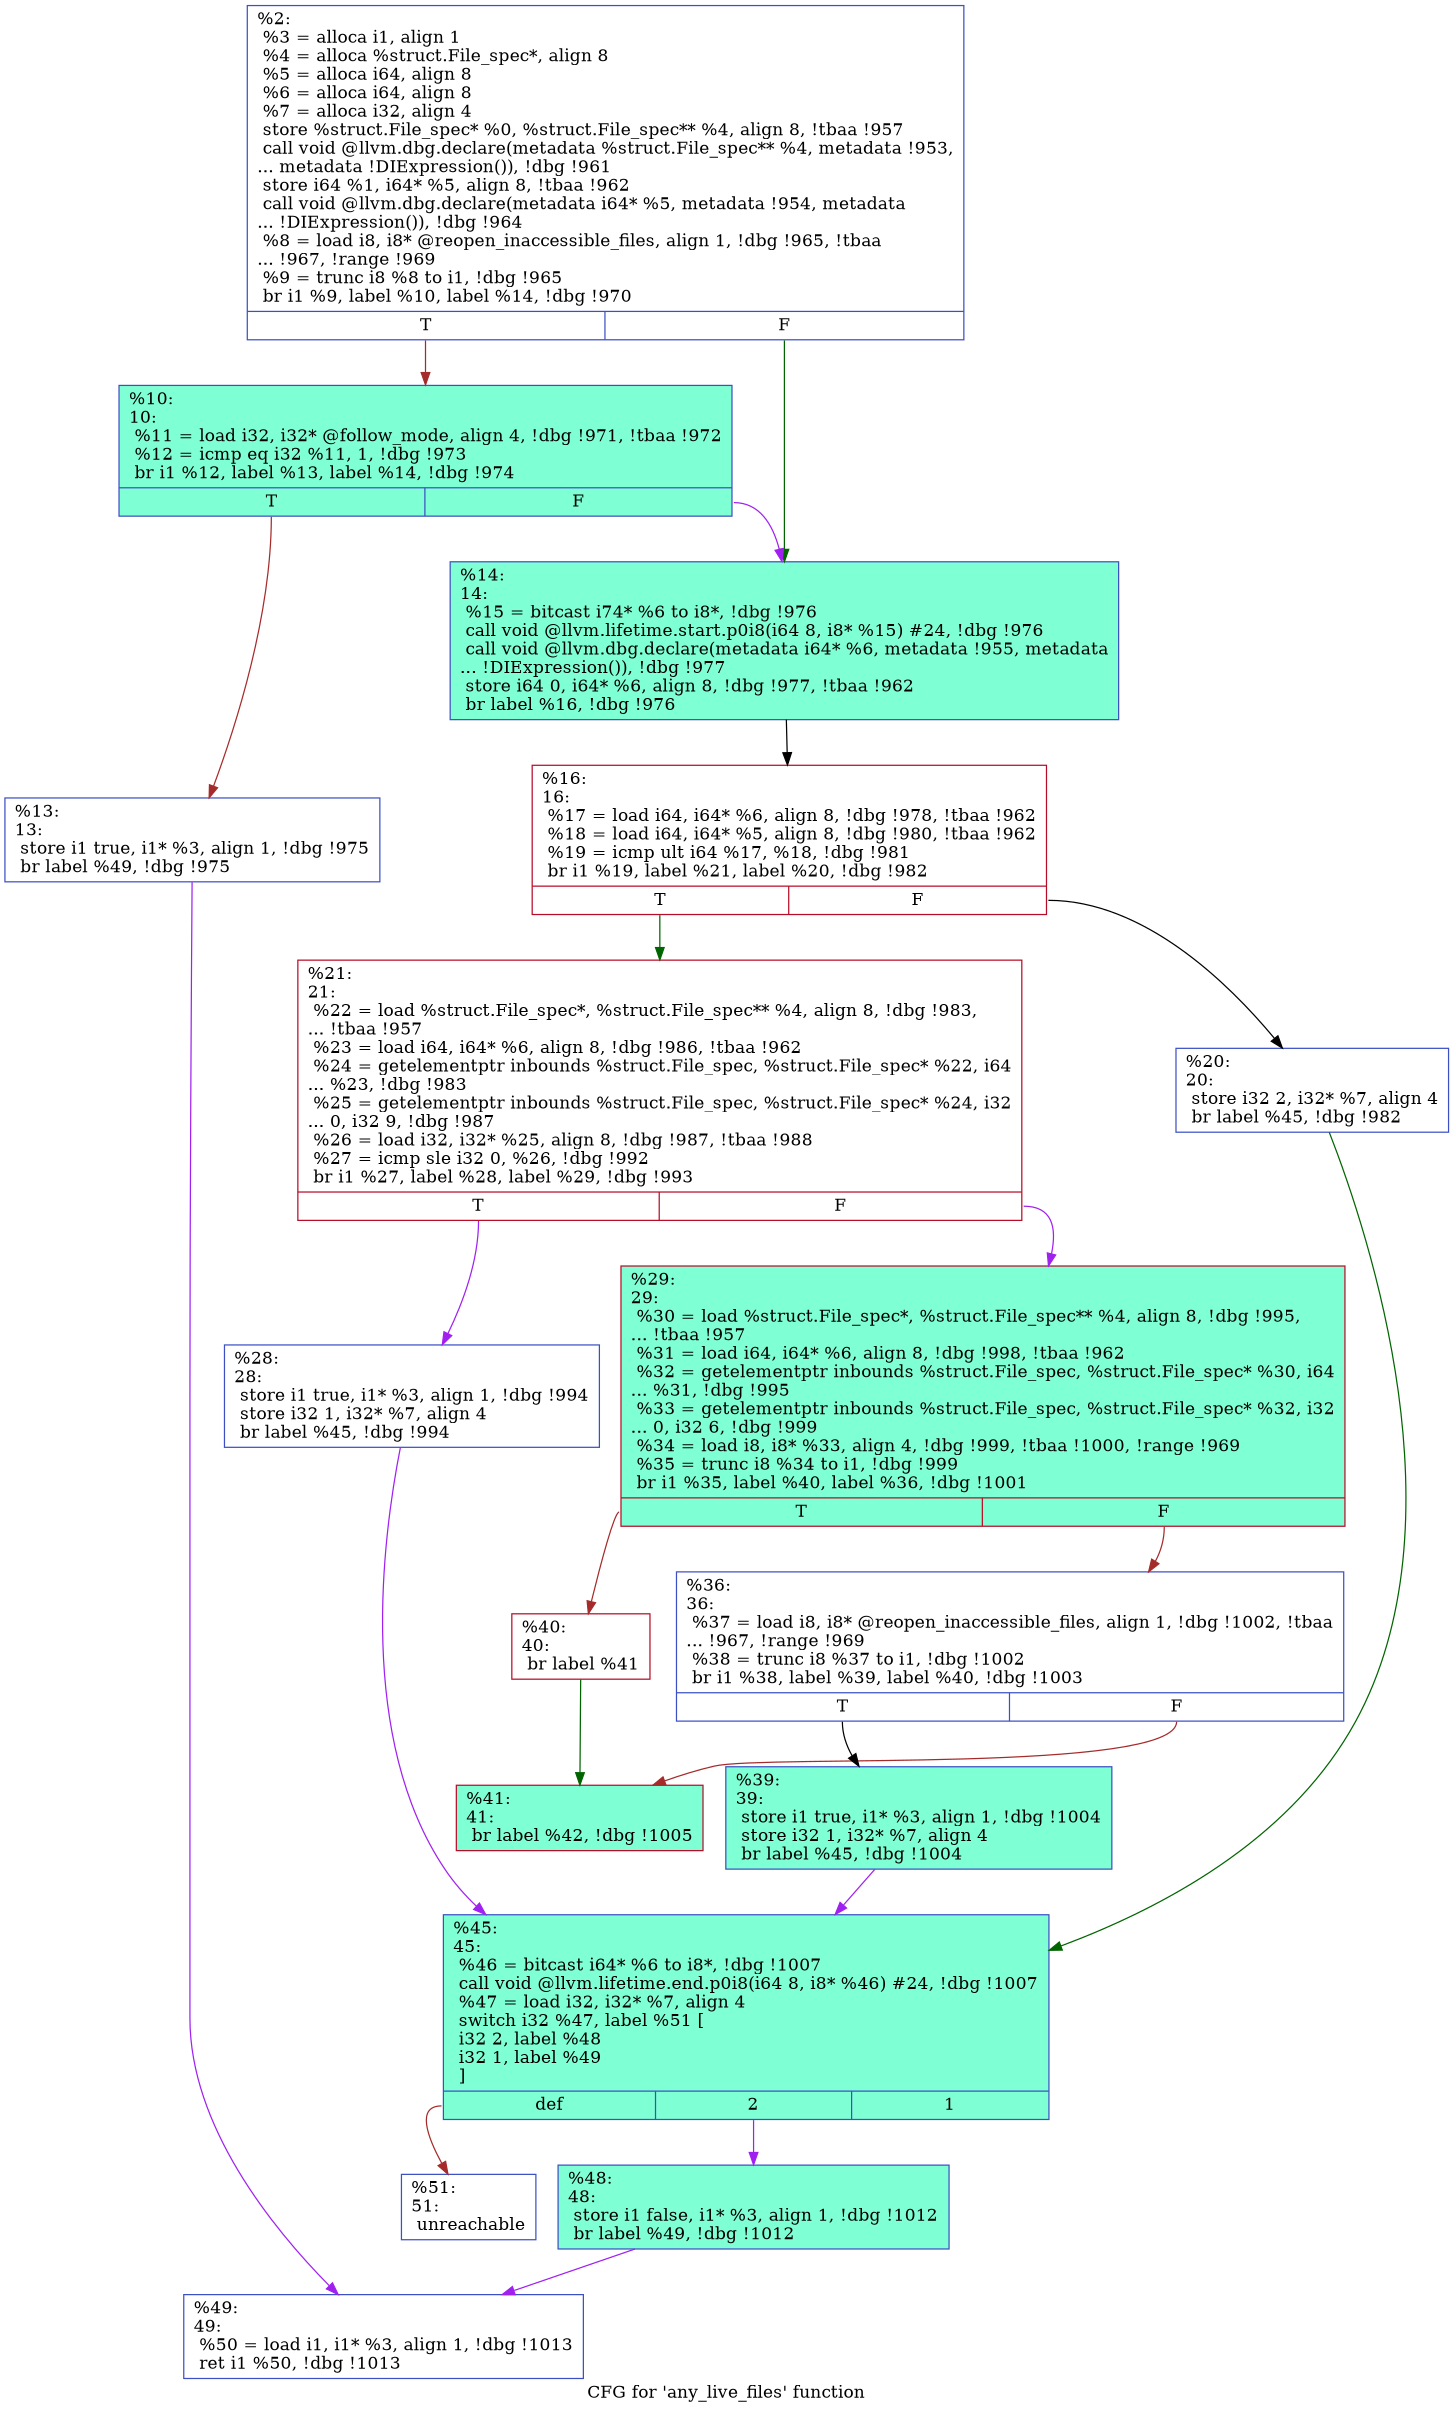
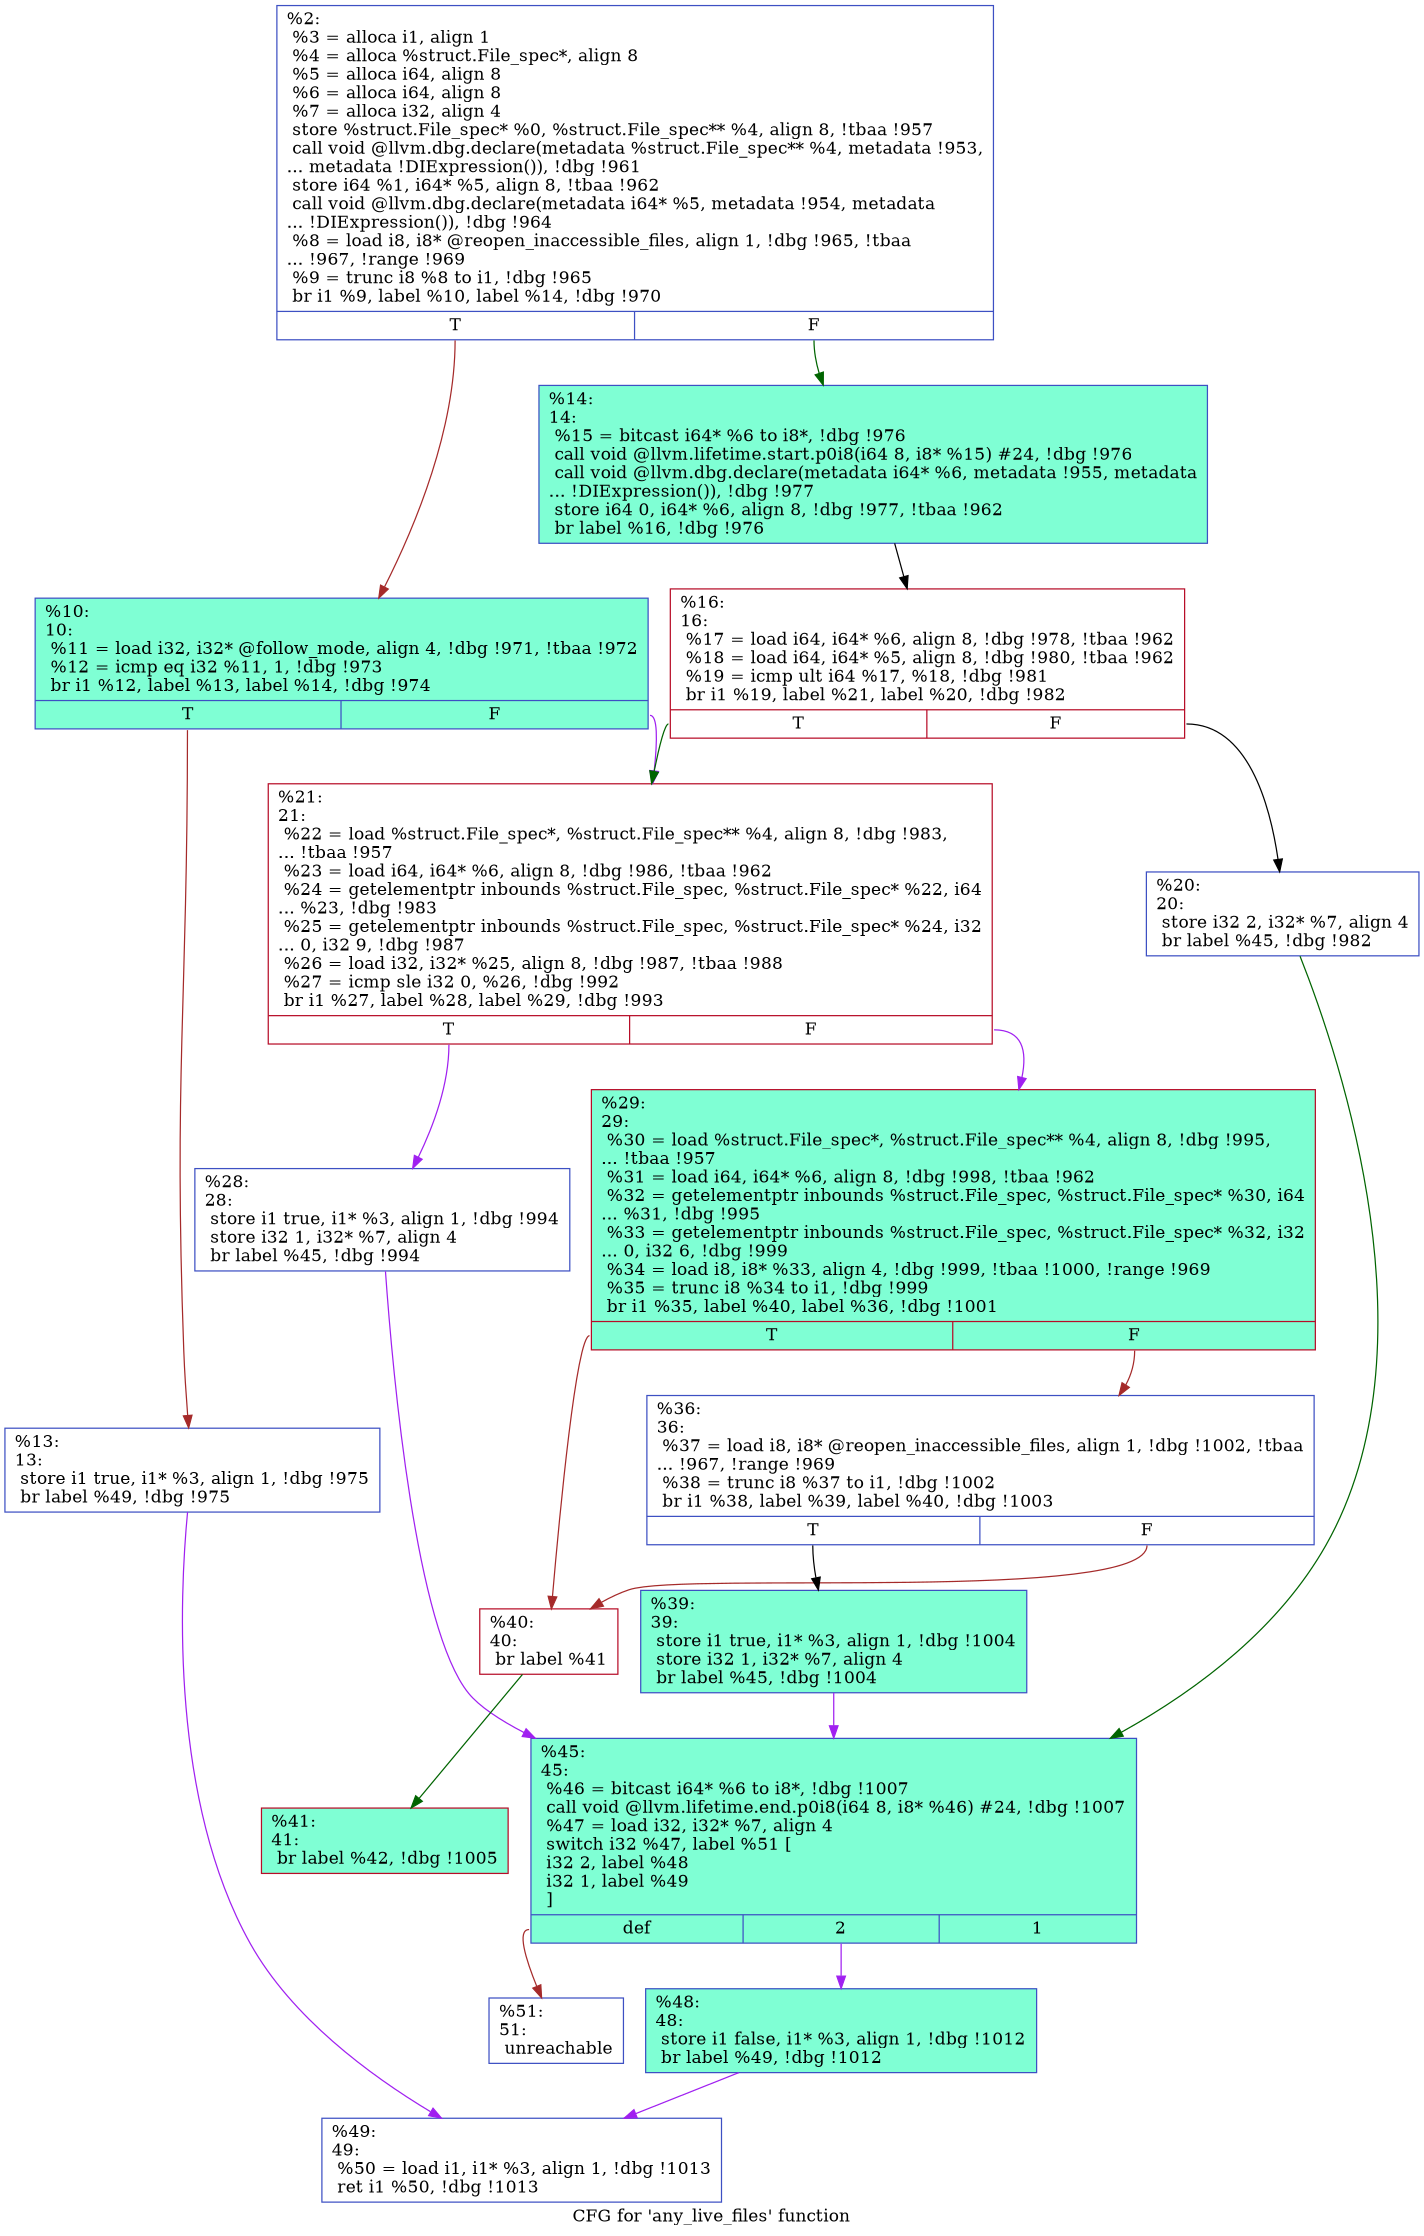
(764, 518) -> (656, 730)
(639, 612) -> (728, 436)
(923, 1760) -> (877, 1583)
